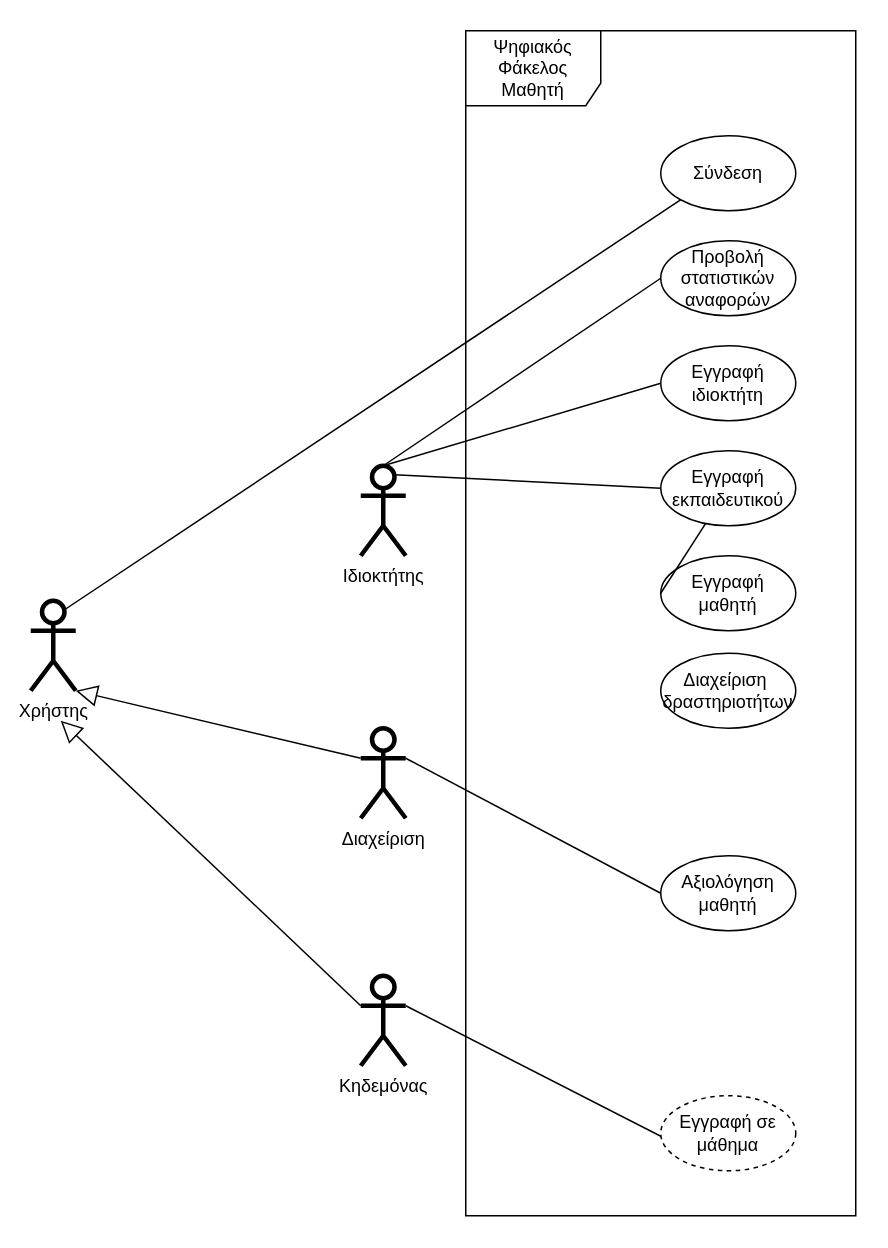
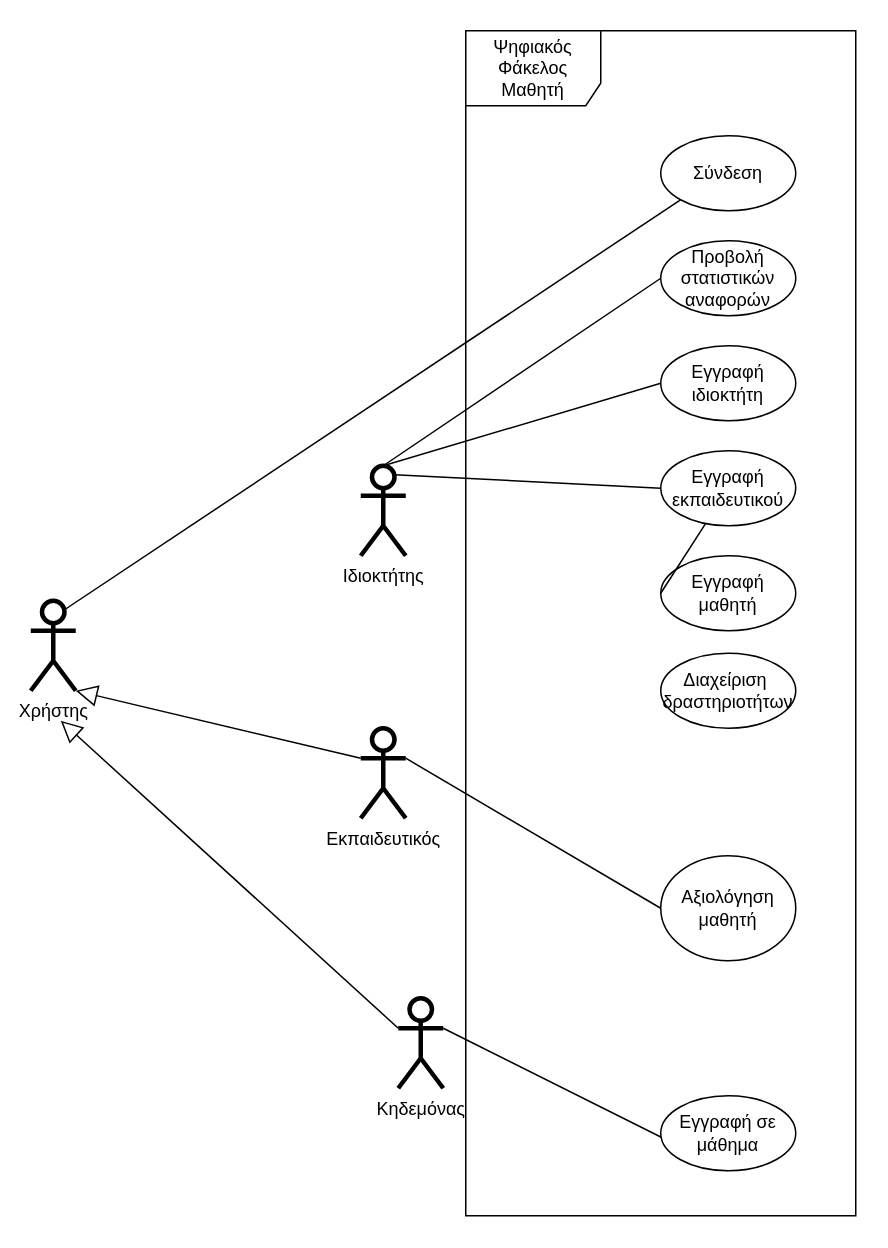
(384, 840) -> (384, 840)
(728, 893) -> (728, 908)
(383, 1021) -> (421, 1043)
(728, 1133) -> (728, 1133)
